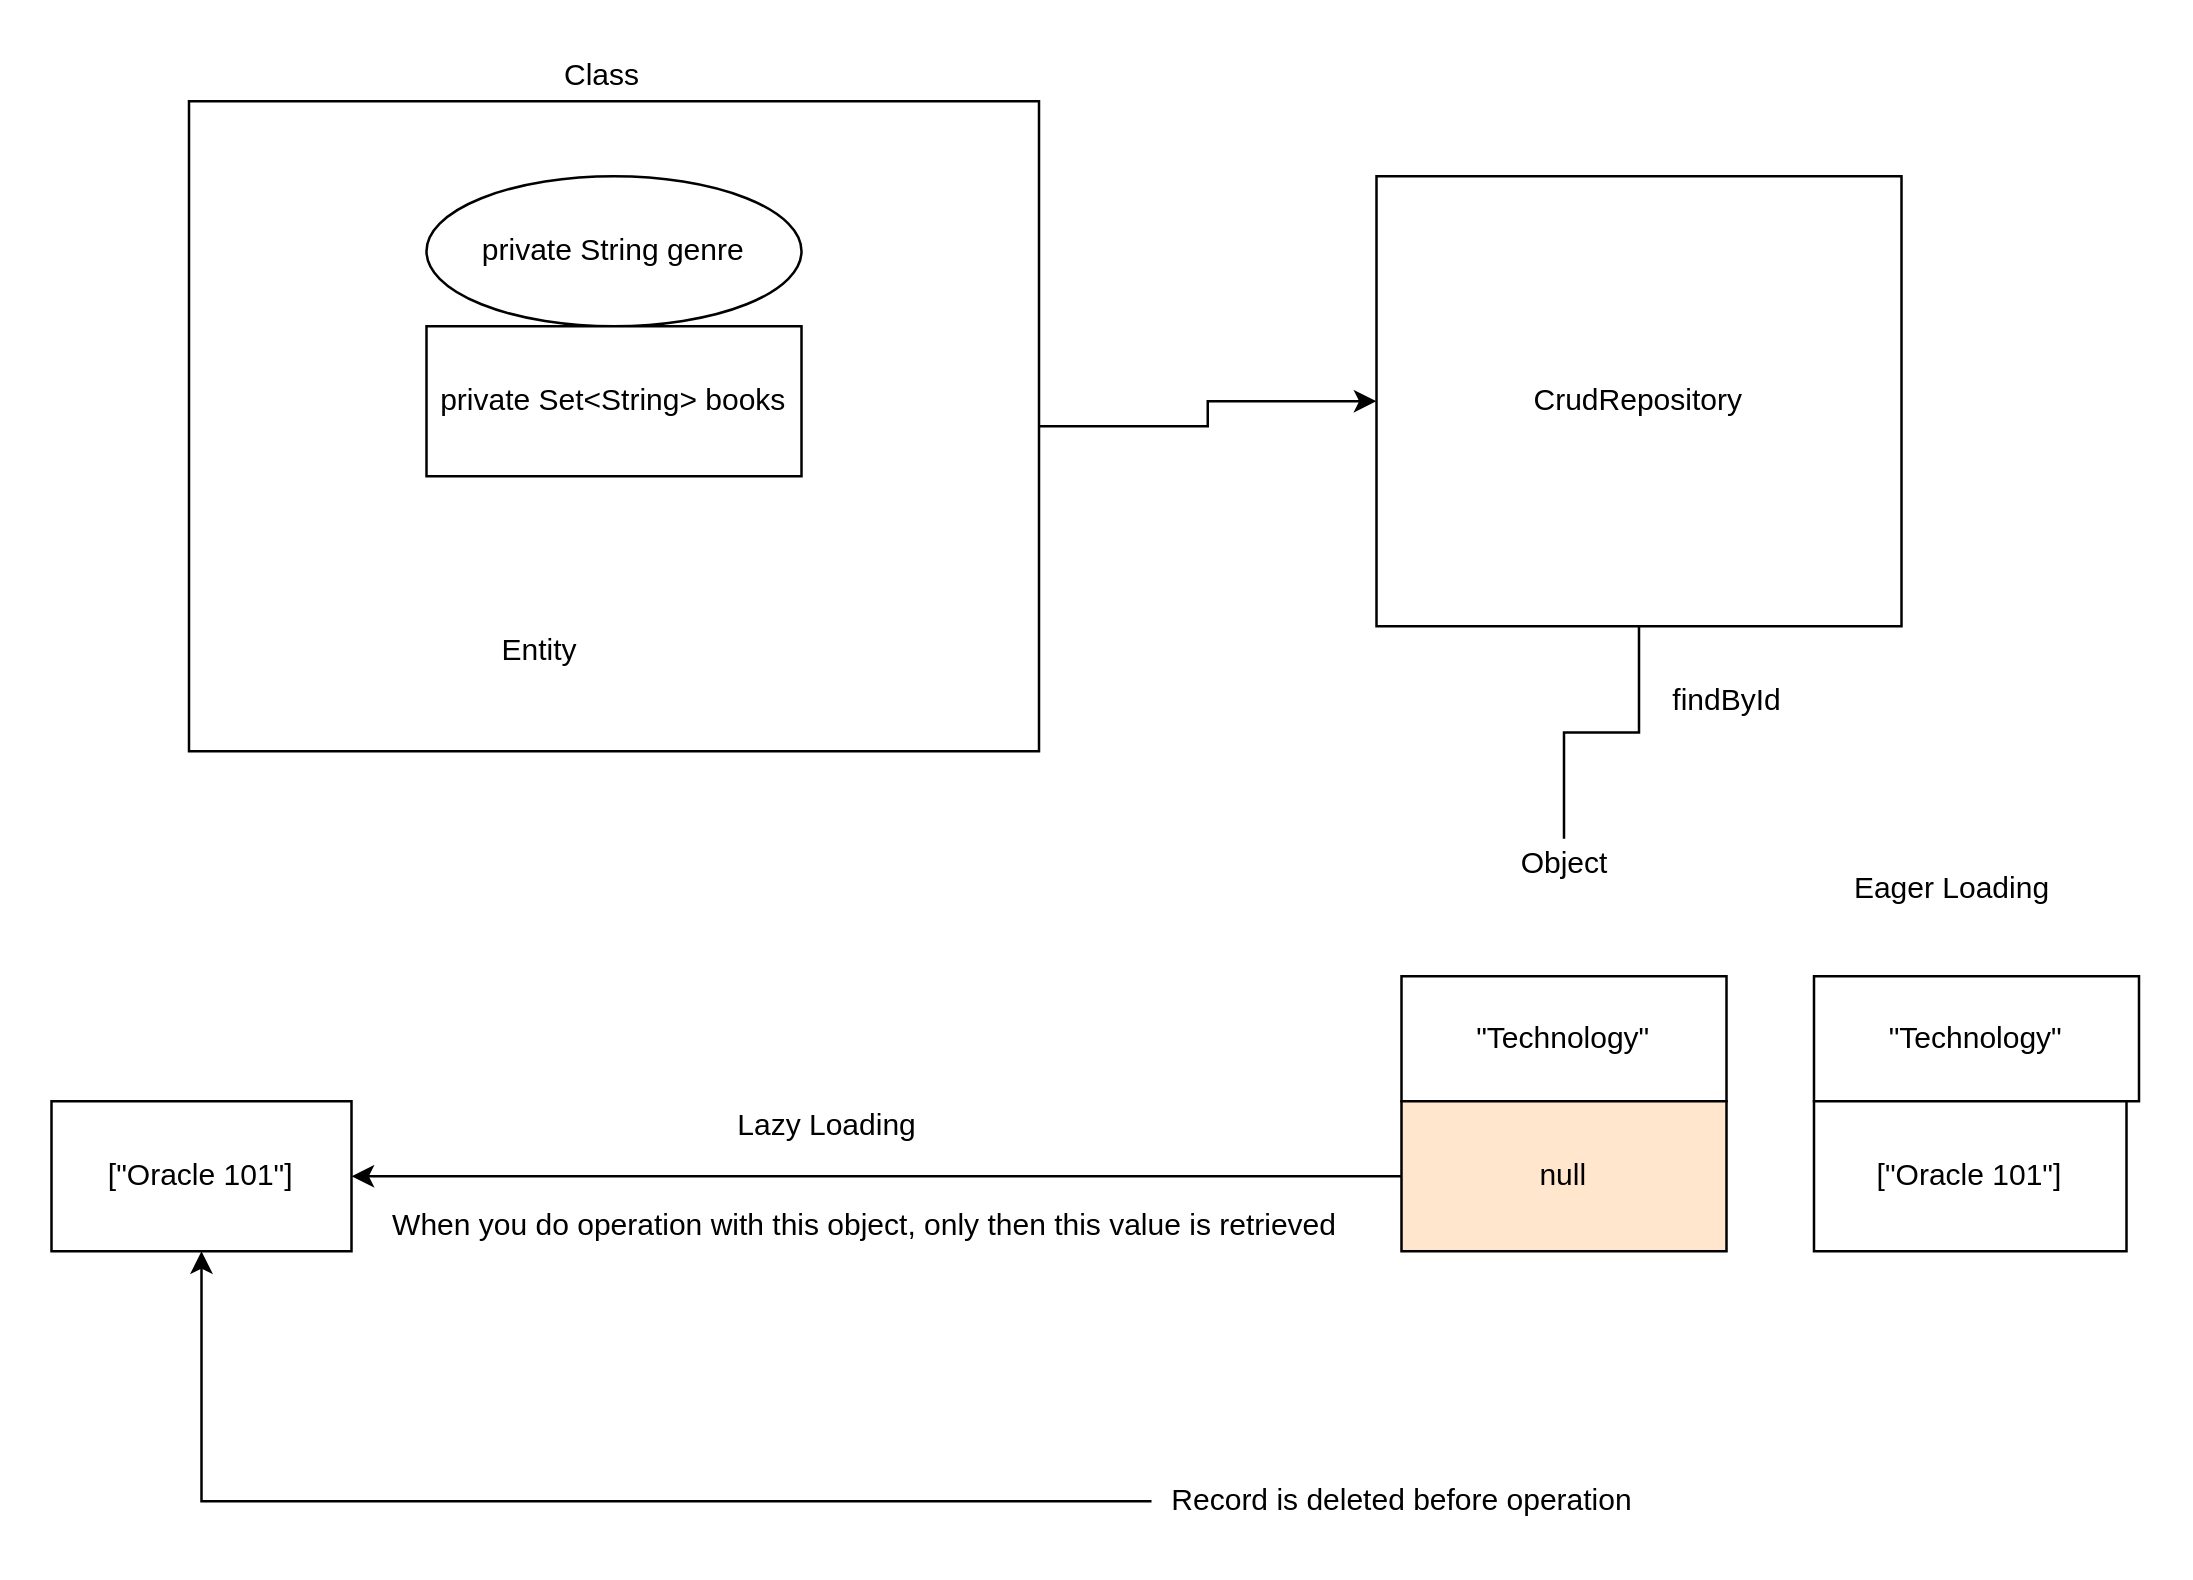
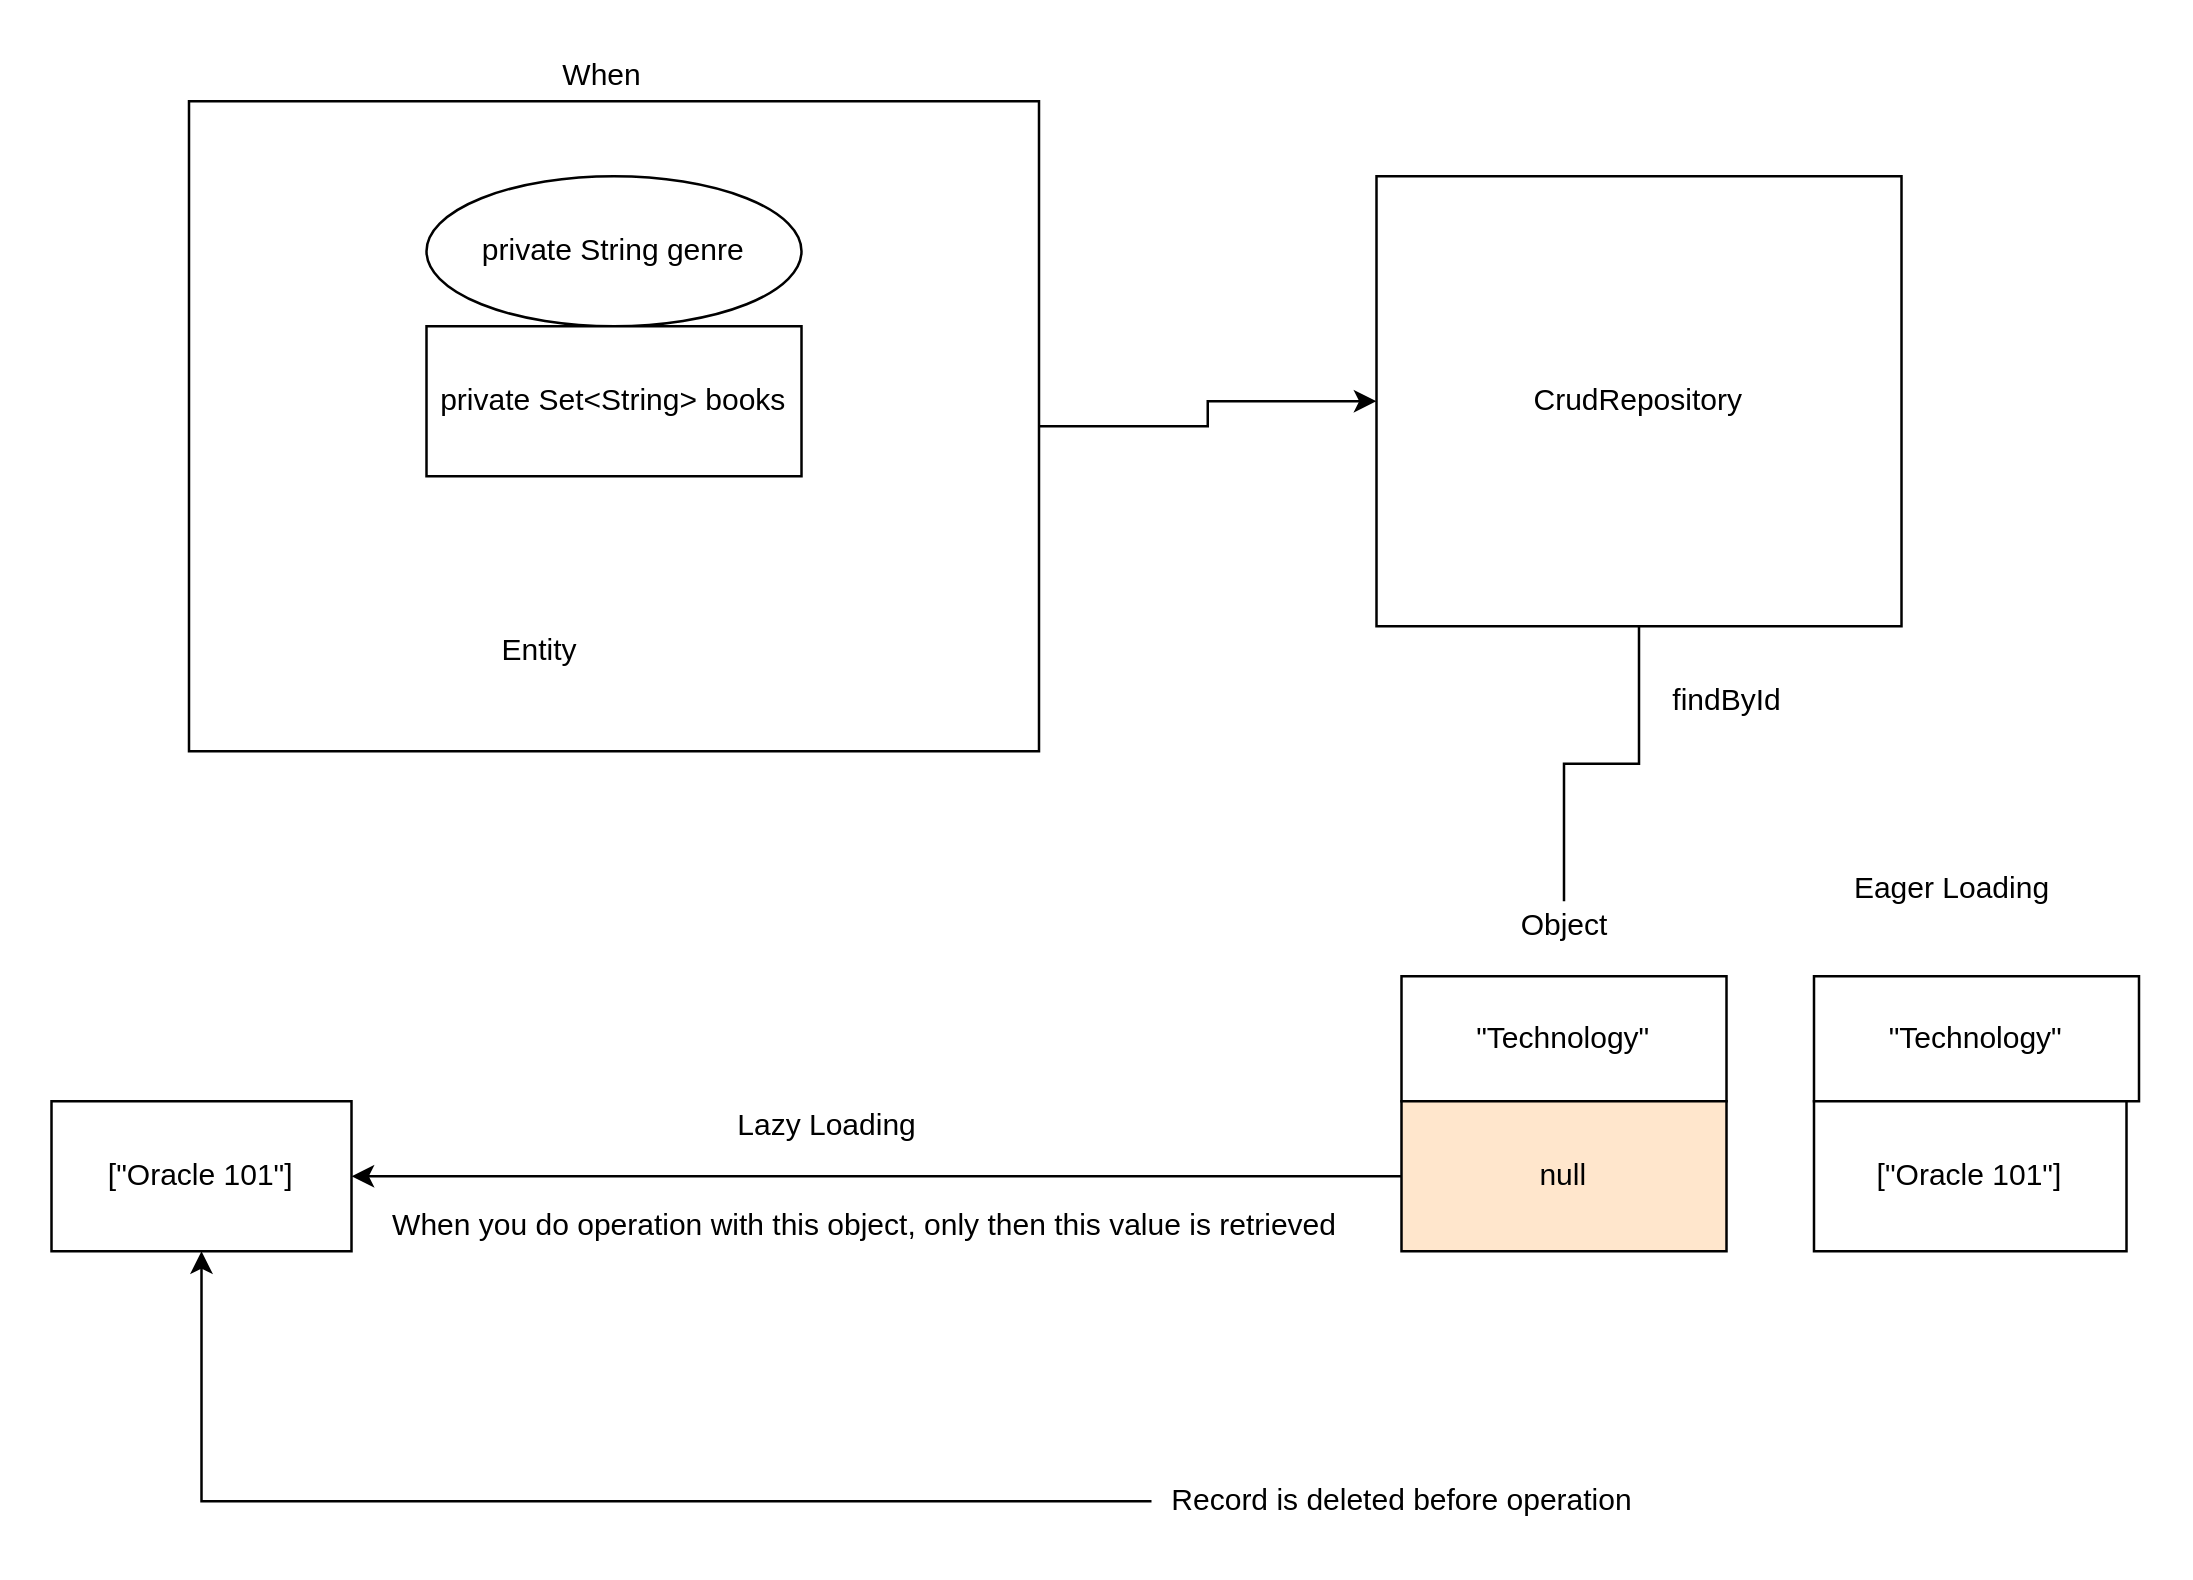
(603, 76) -> (603, 76)
(1564, 864) -> (1564, 926)
